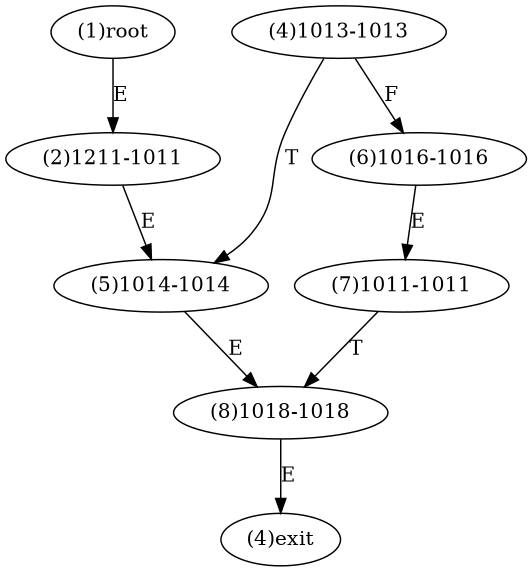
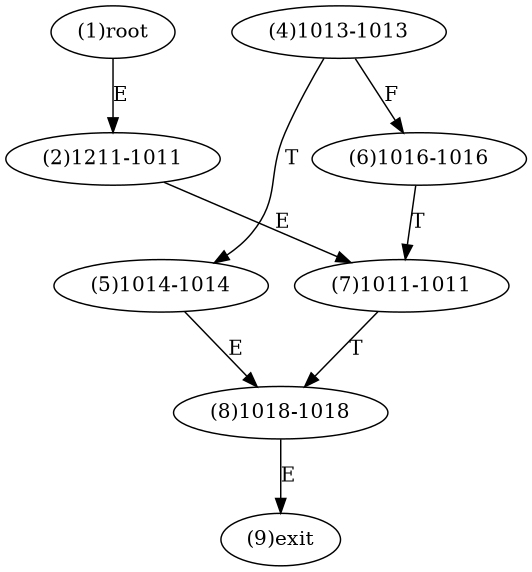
(134, 215) -> (251, 220)
(419, 222) -> (419, 222)
(281, 540) -> (281, 540)
